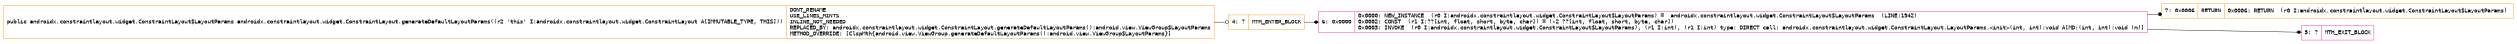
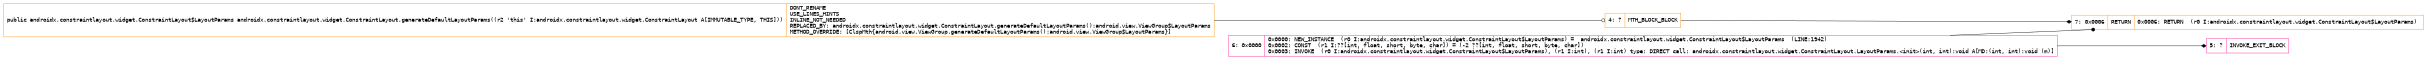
(1276, 22) -> (1653, 20)
(1309, 22) -> (1874, 21)
(2348, 33) -> (2258, 46)
